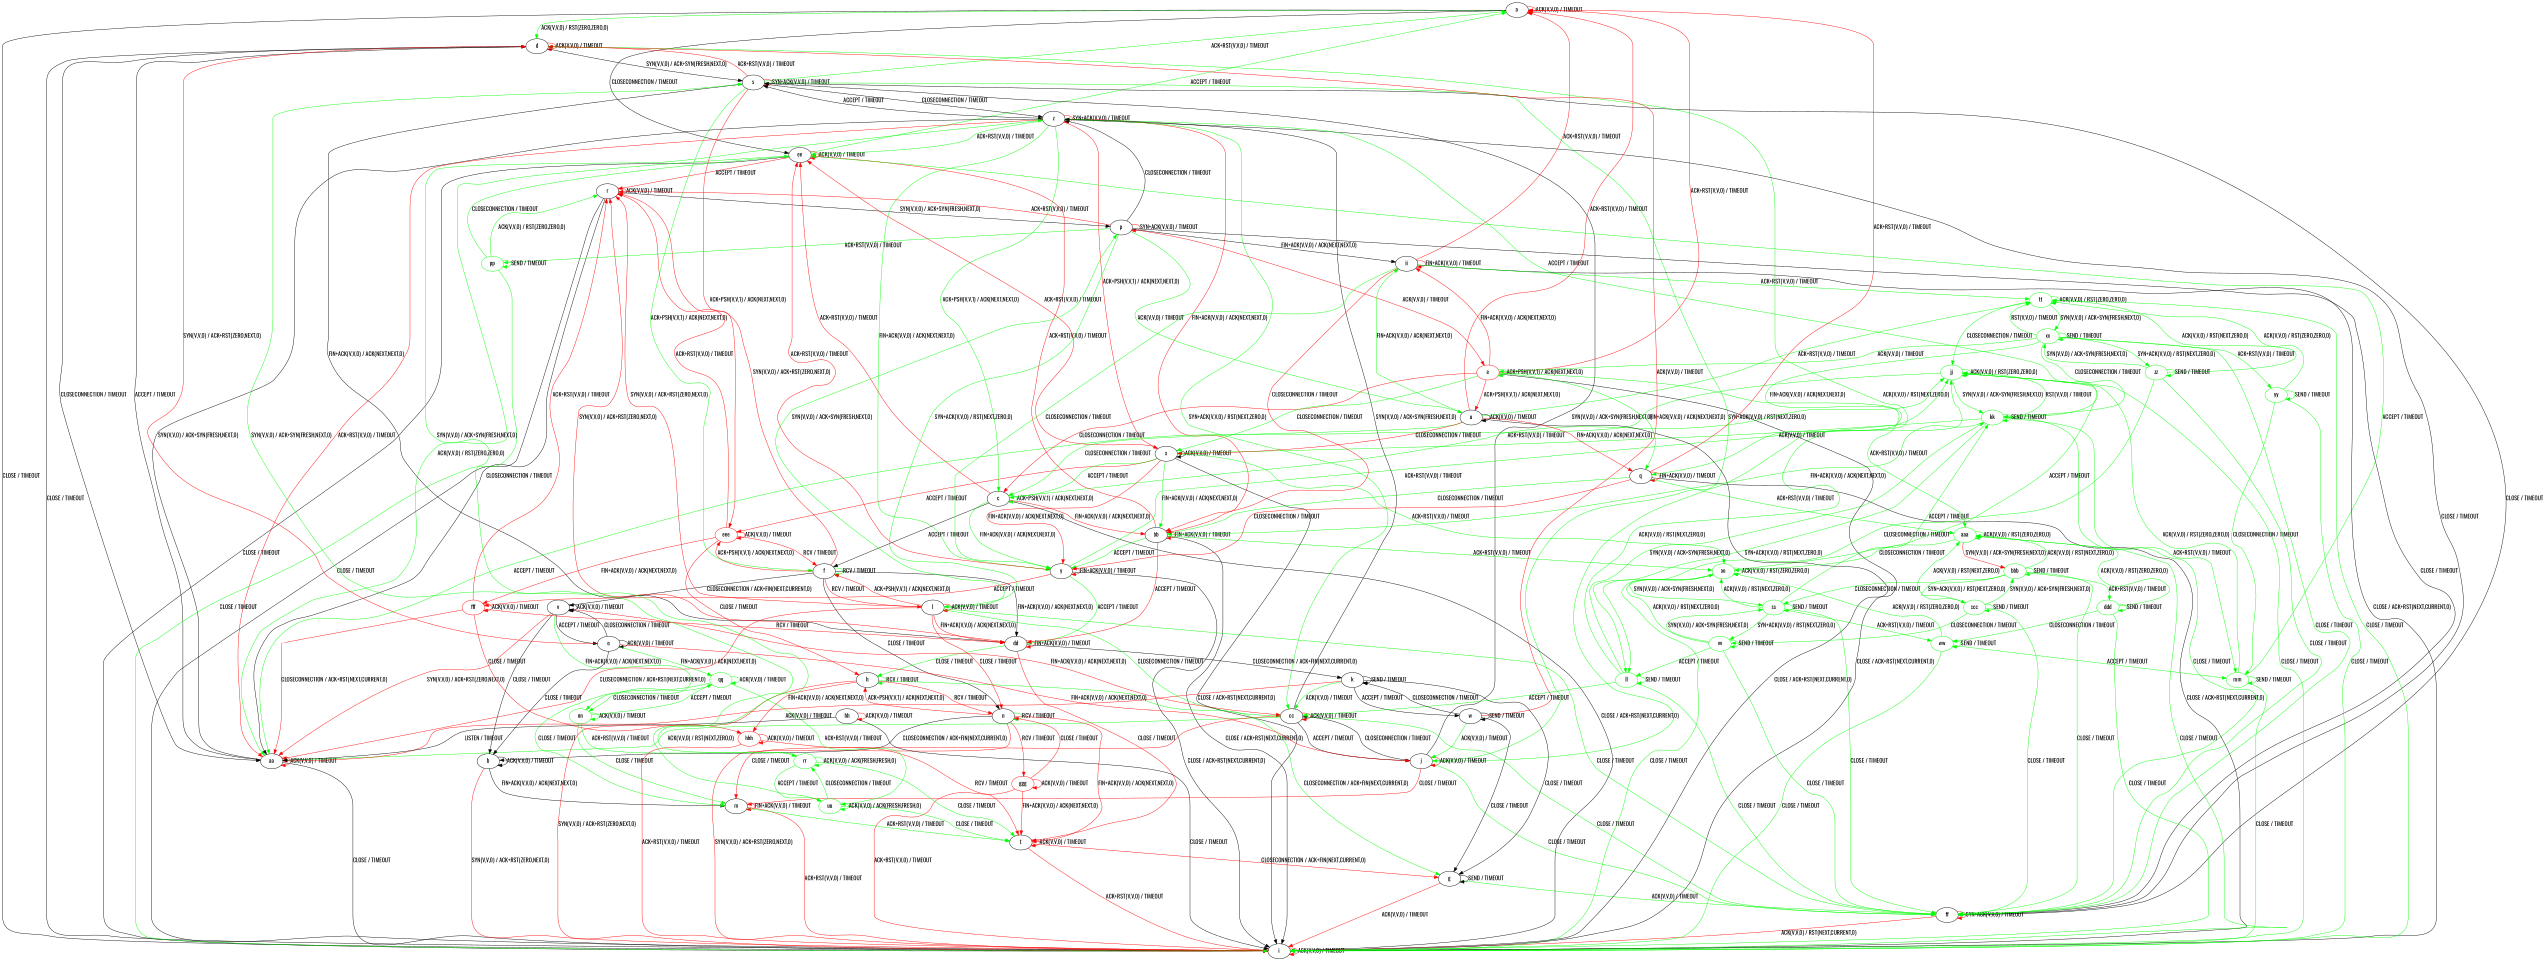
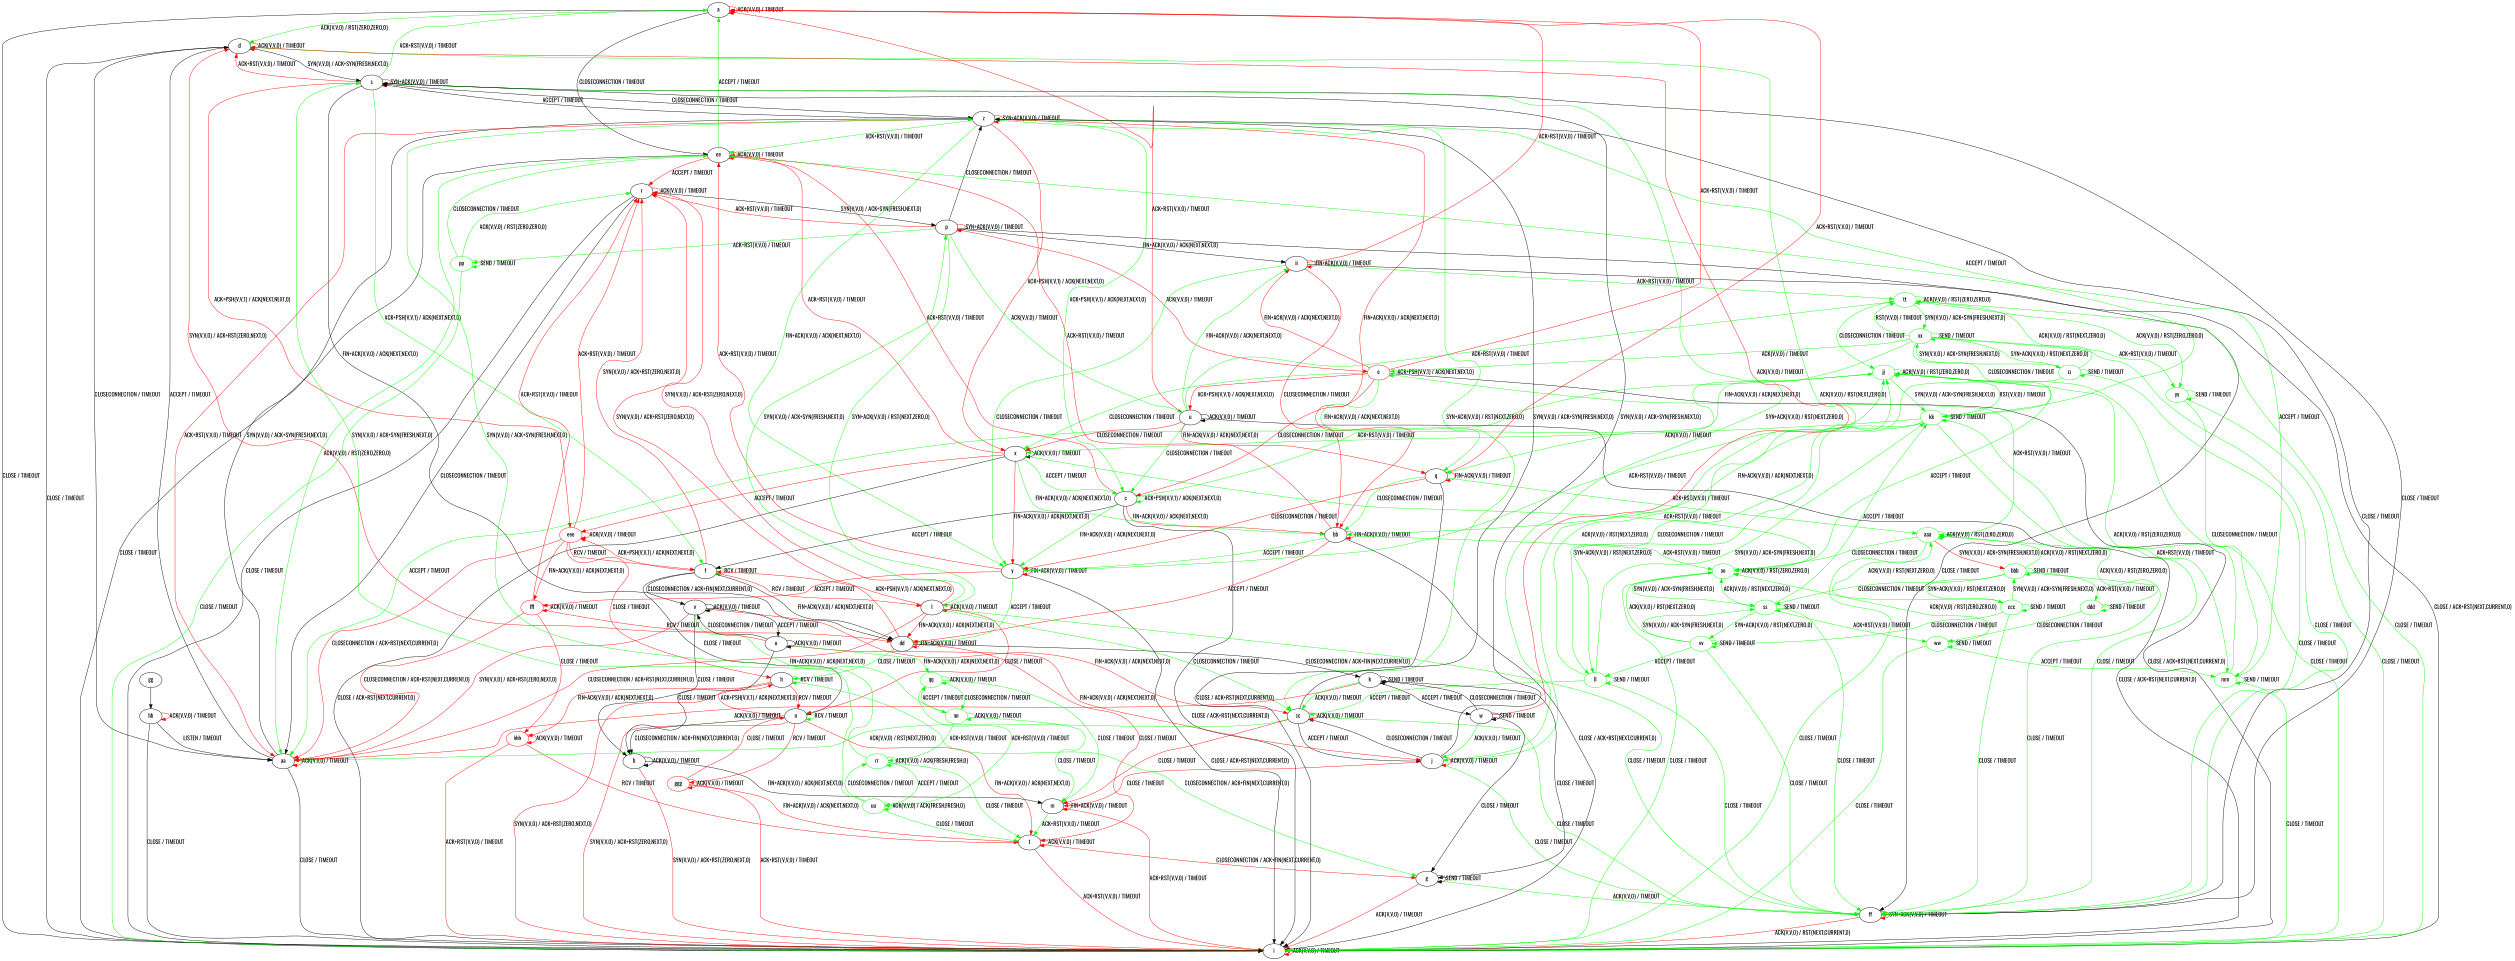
(2206, 317) -> (2066, 320)
none -> (389, 620)
none -> (151, 680)
(1925, 937) -> none
